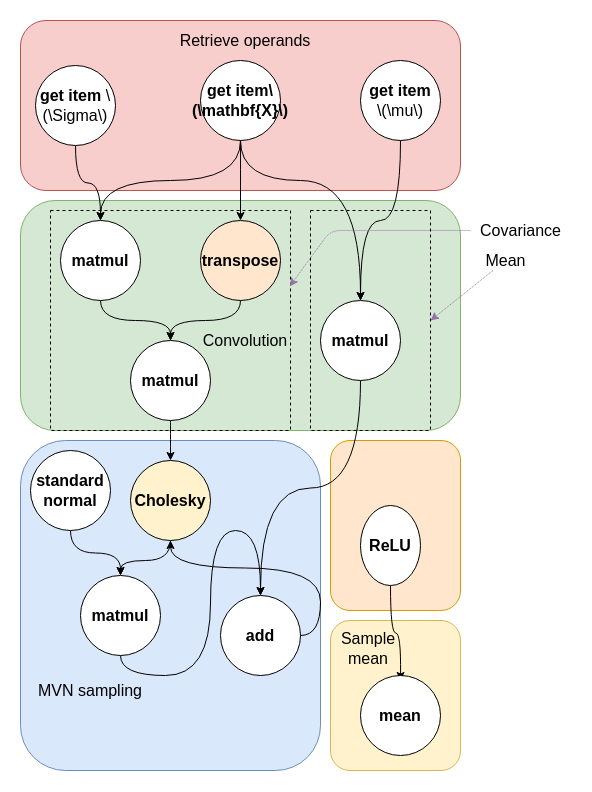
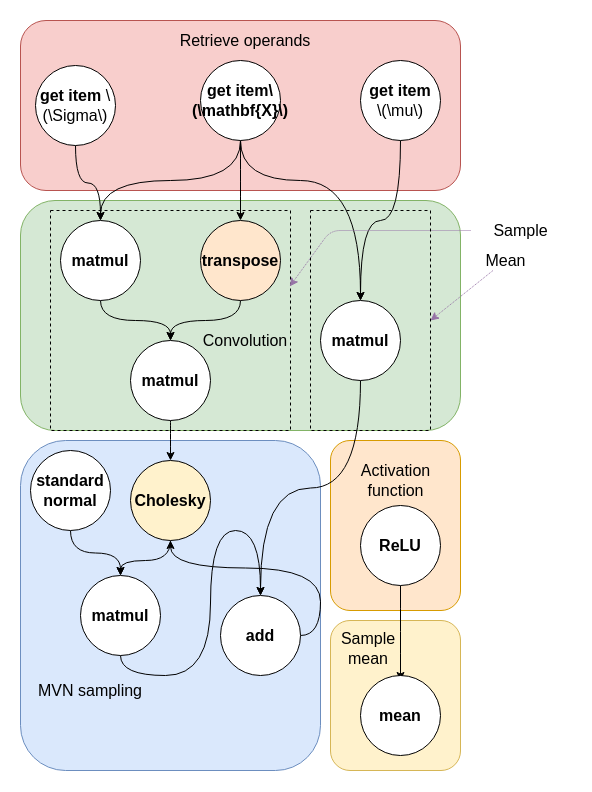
(521, 231) -> (521, 231)
none -> (396, 481)
(391, 546) -> (401, 546)
